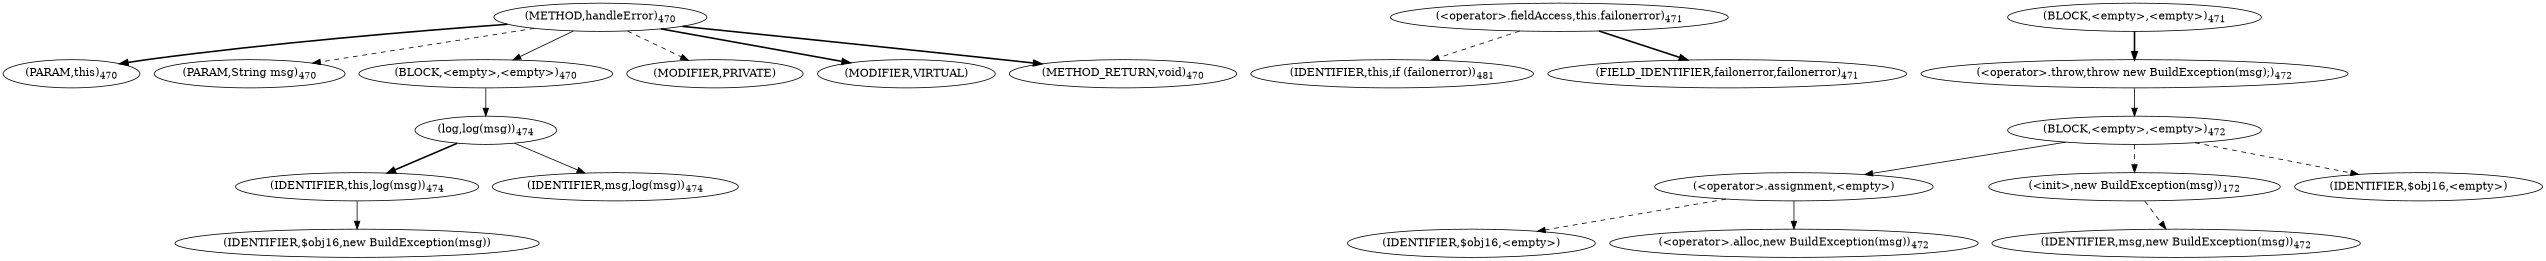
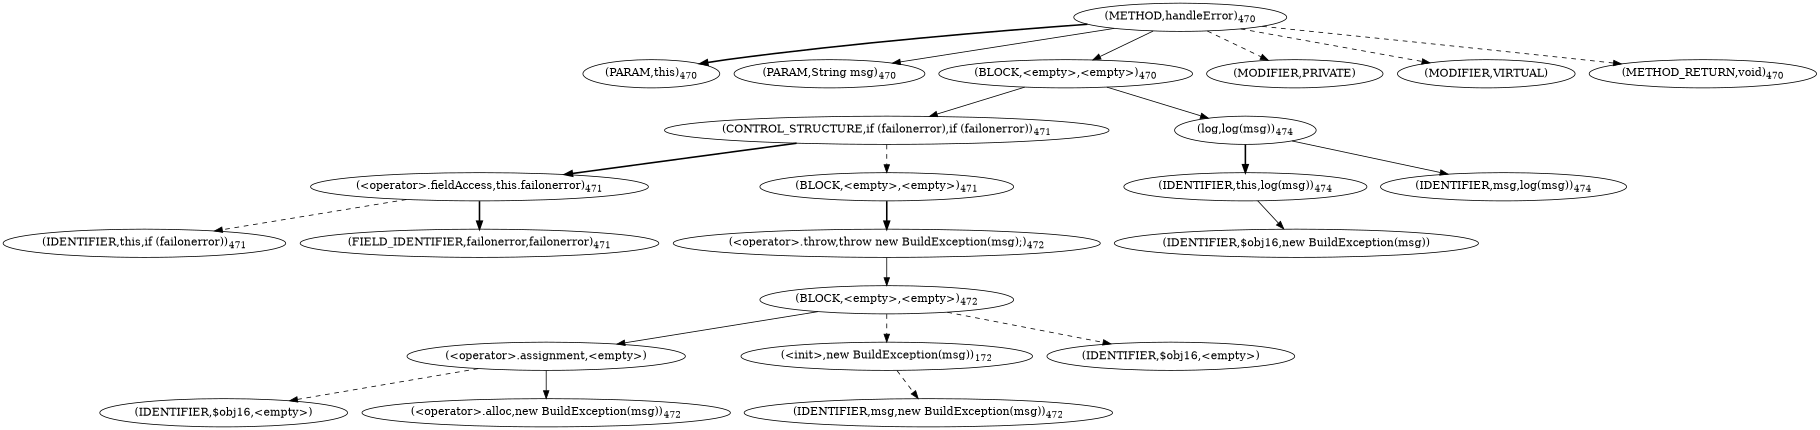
(858, 44) -> (1438, 44)
(427, 45) -> (1007, 45)
(751, 45) -> (1331, 45)
(1486, 73) -> (238, 242)
none -> (887, 130)
